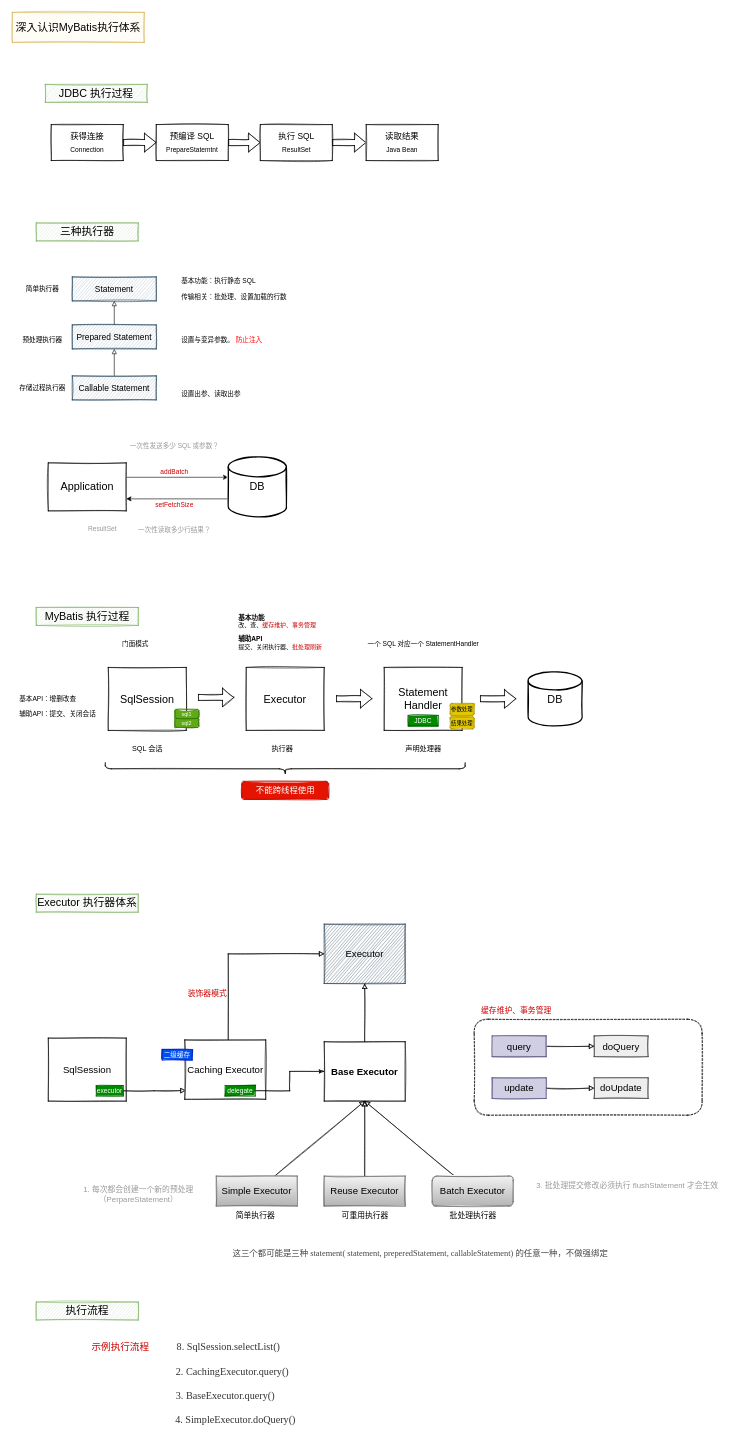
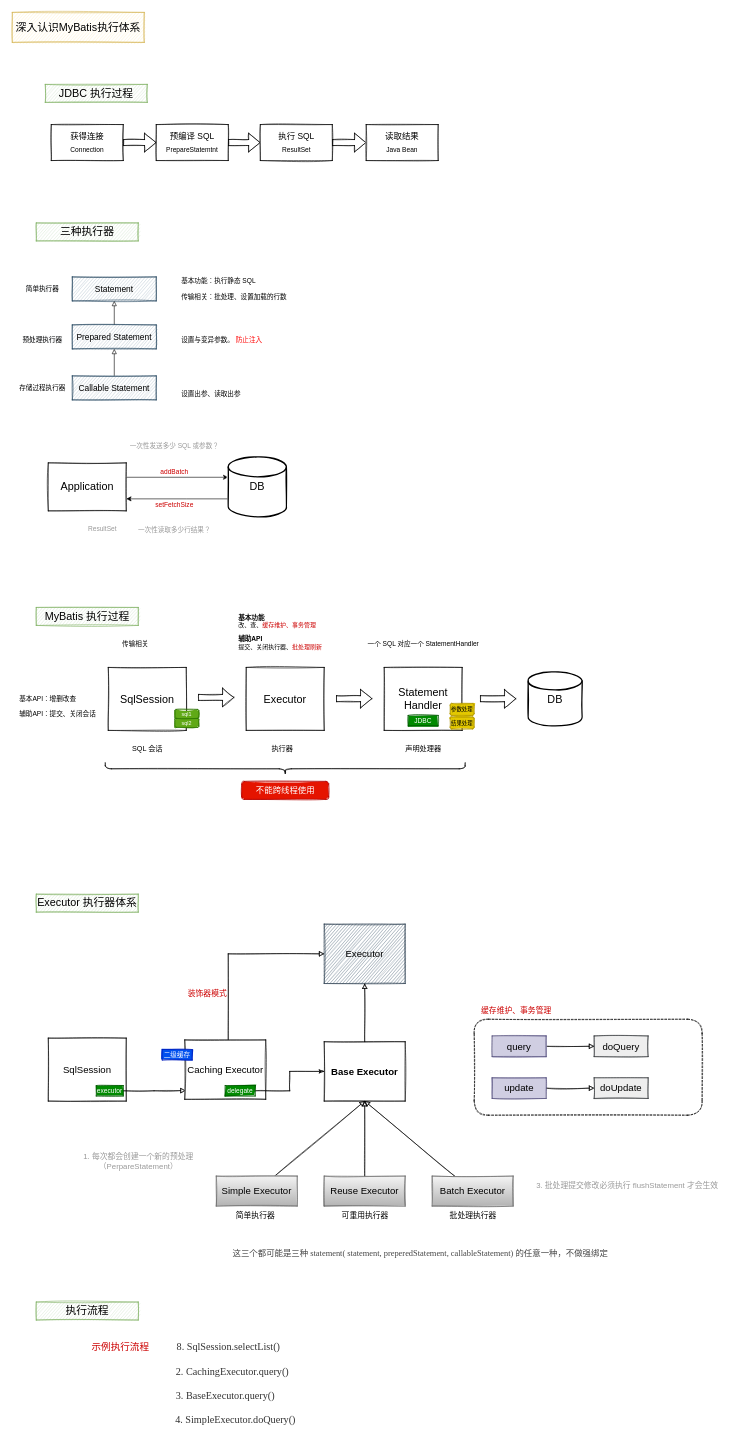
(136, 644) -> (136, 644)
(473, 1191) -> (473, 1191)
(138, 1194) -> (138, 1161)
